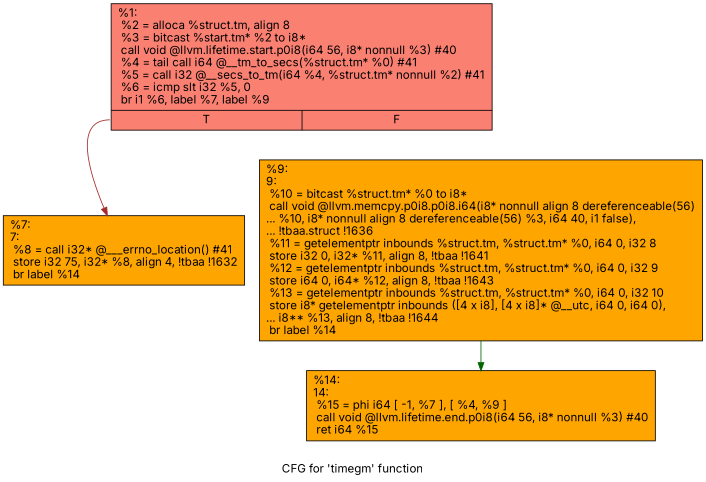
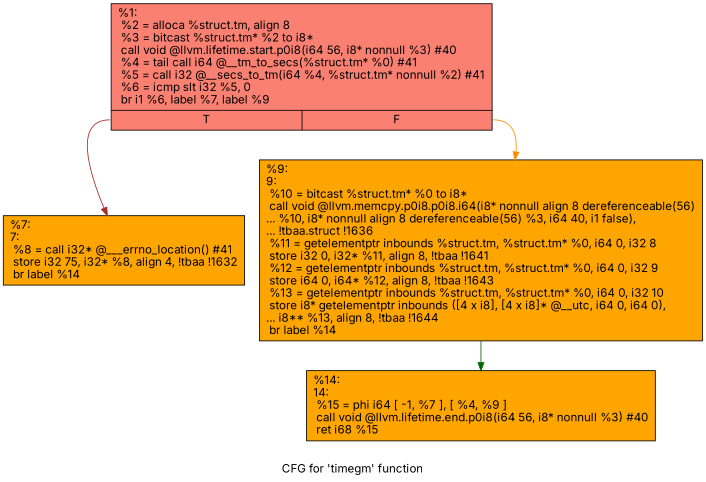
(212, 38) -> (216, 38)
none -> (513, 130)
(346, 430) -> (346, 430)
